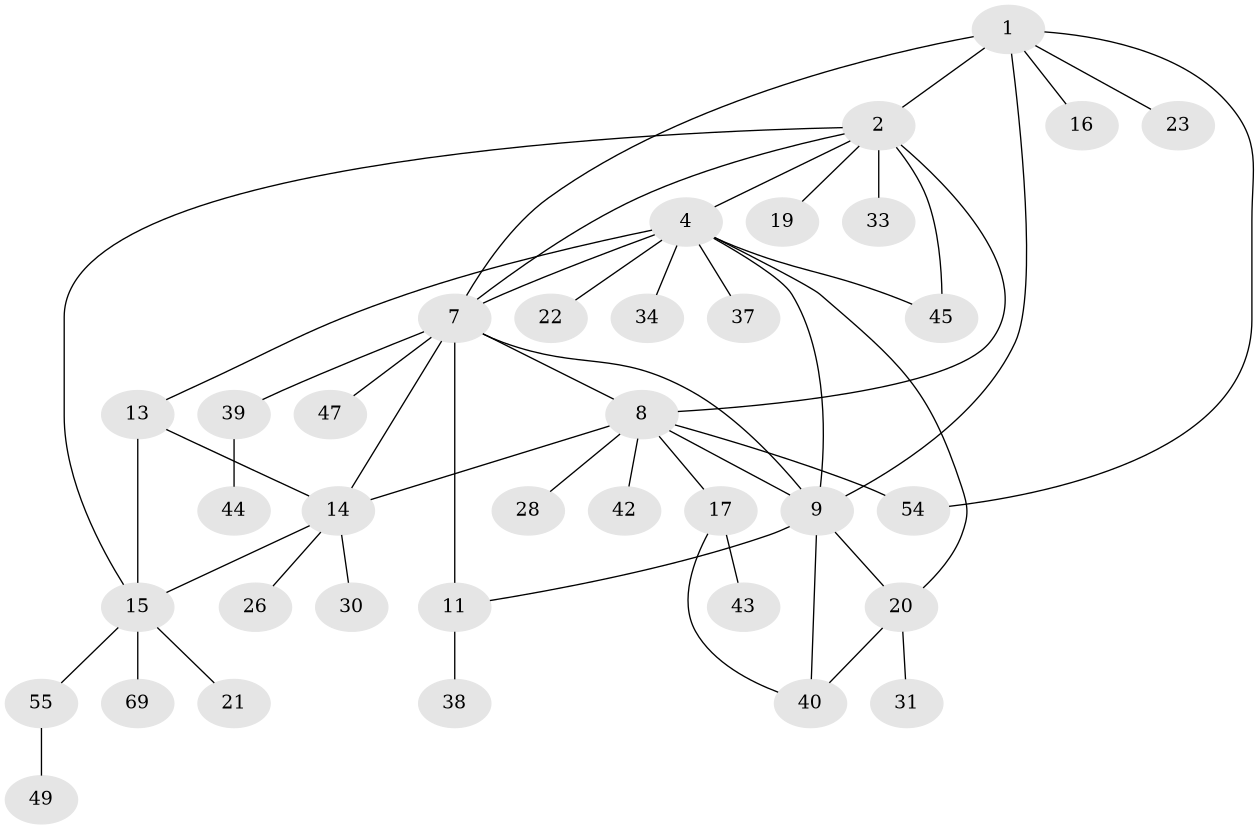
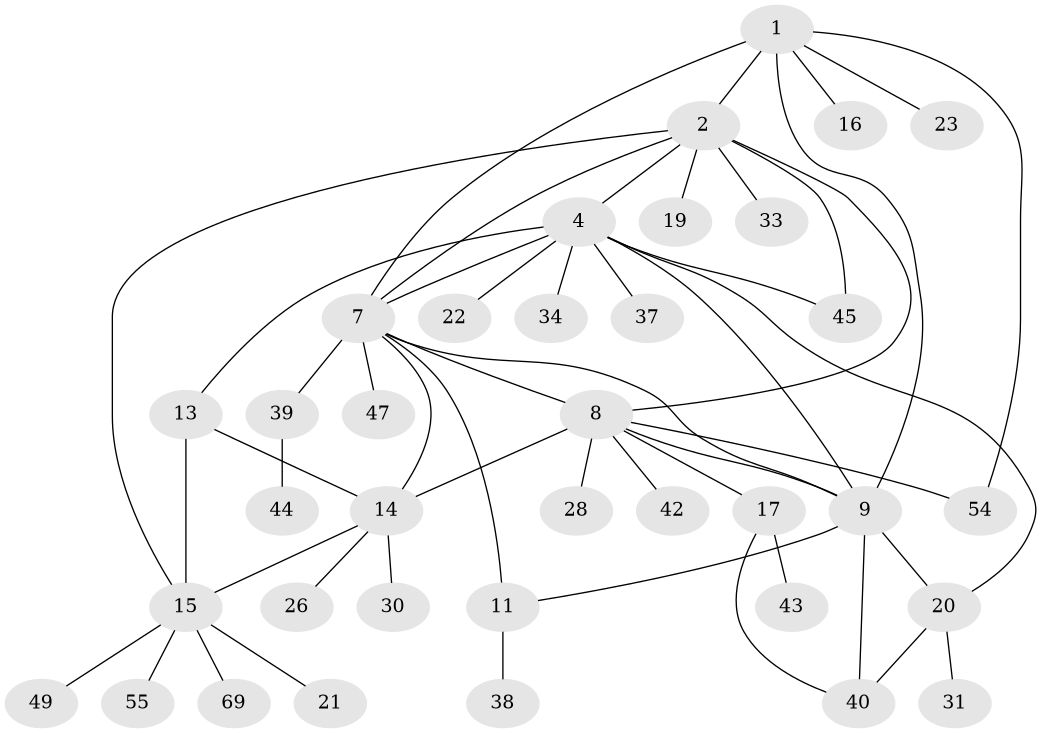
(41, 752) -> (114, 655)
